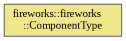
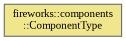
(63, 20) -> (63, 20)
